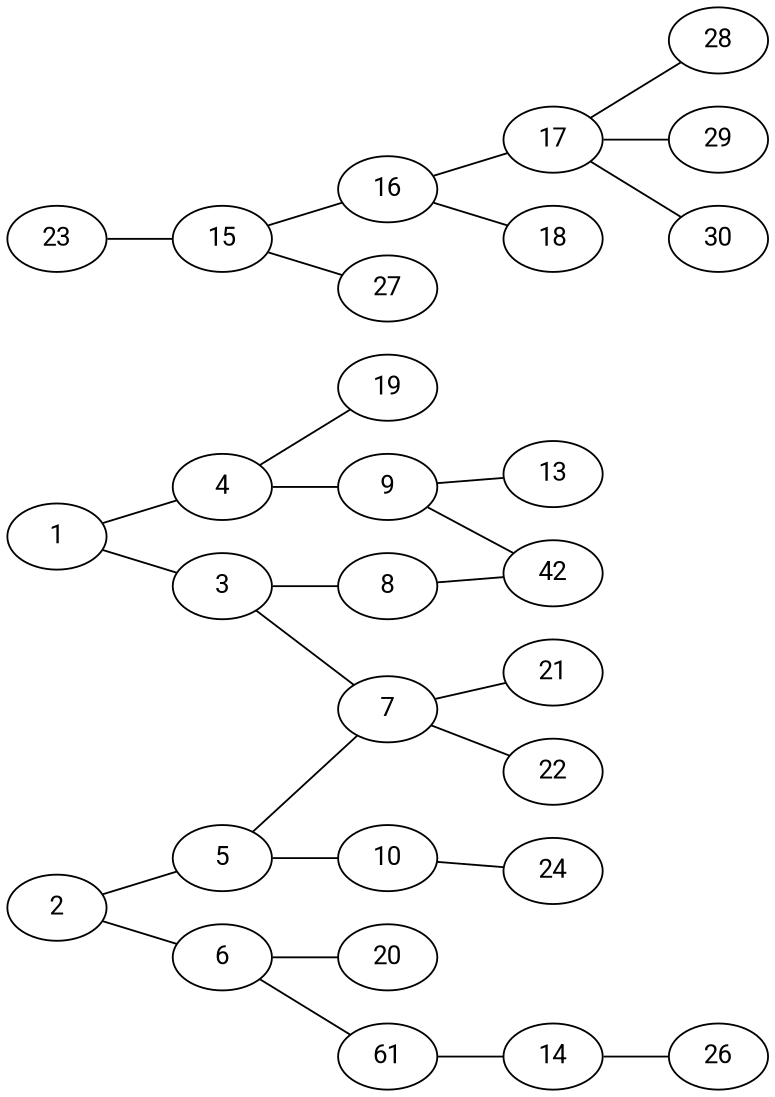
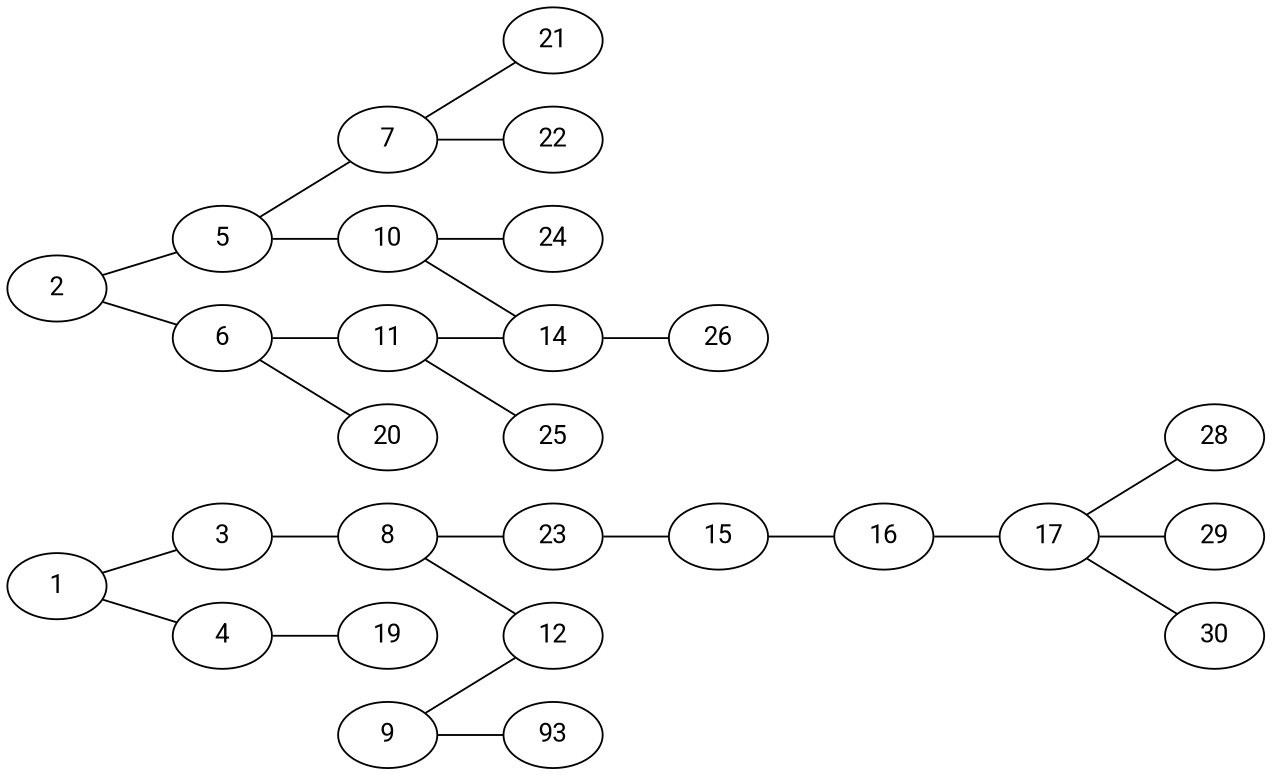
(553, 239) -> none
(388, 288) -> none
none -> (470, 289)
none -> (553, 437)
(553, 474) -> (553, 735)
(305, 487) -> none
none -> (471, 537)
(553, 573) -> (553, 636)
(305, 648) -> none
(388, 1057) -> (388, 338)
